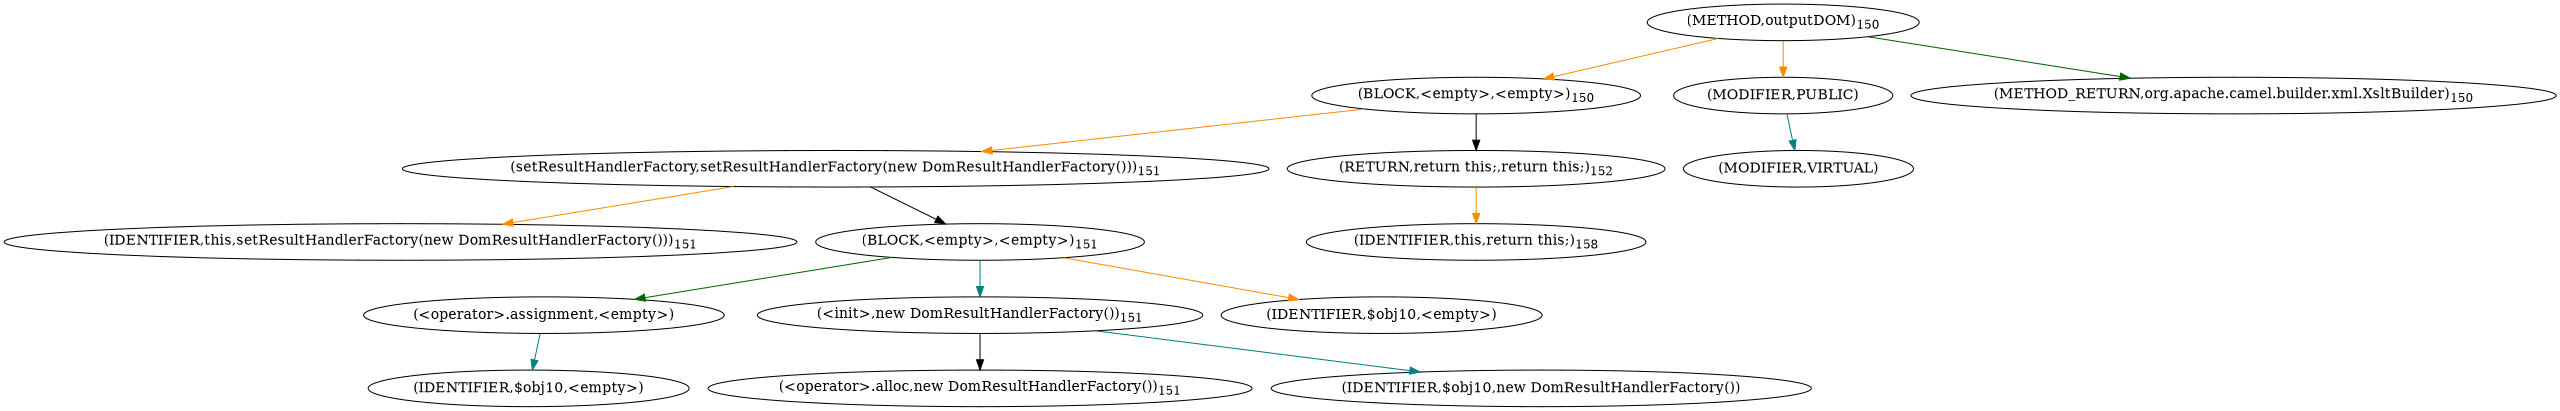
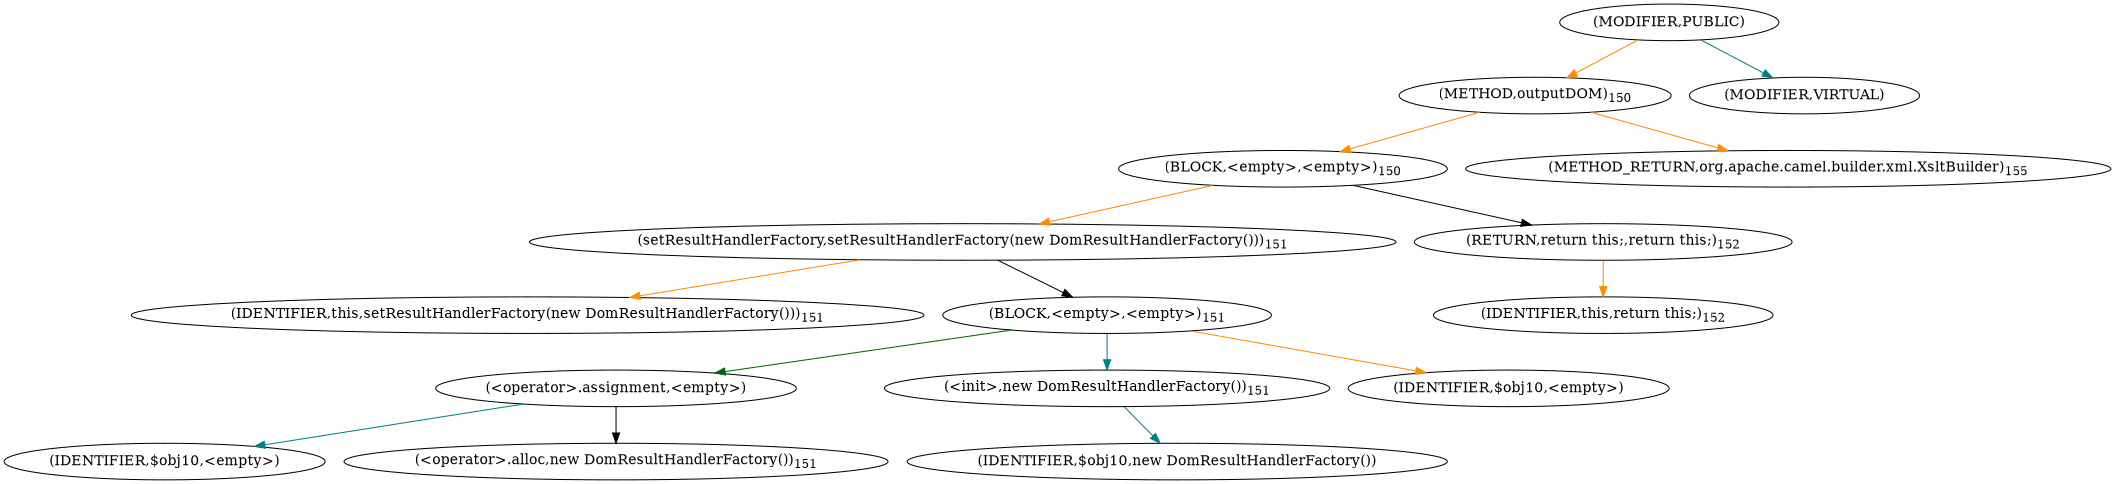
(1783, 54) -> (1607, 56)
(1994, 57) -> (1654, 130)
(2462, 94) -> (2016, 167)
(1587, 240) -> (1714, 314)
(980, 347) -> (616, 420)
